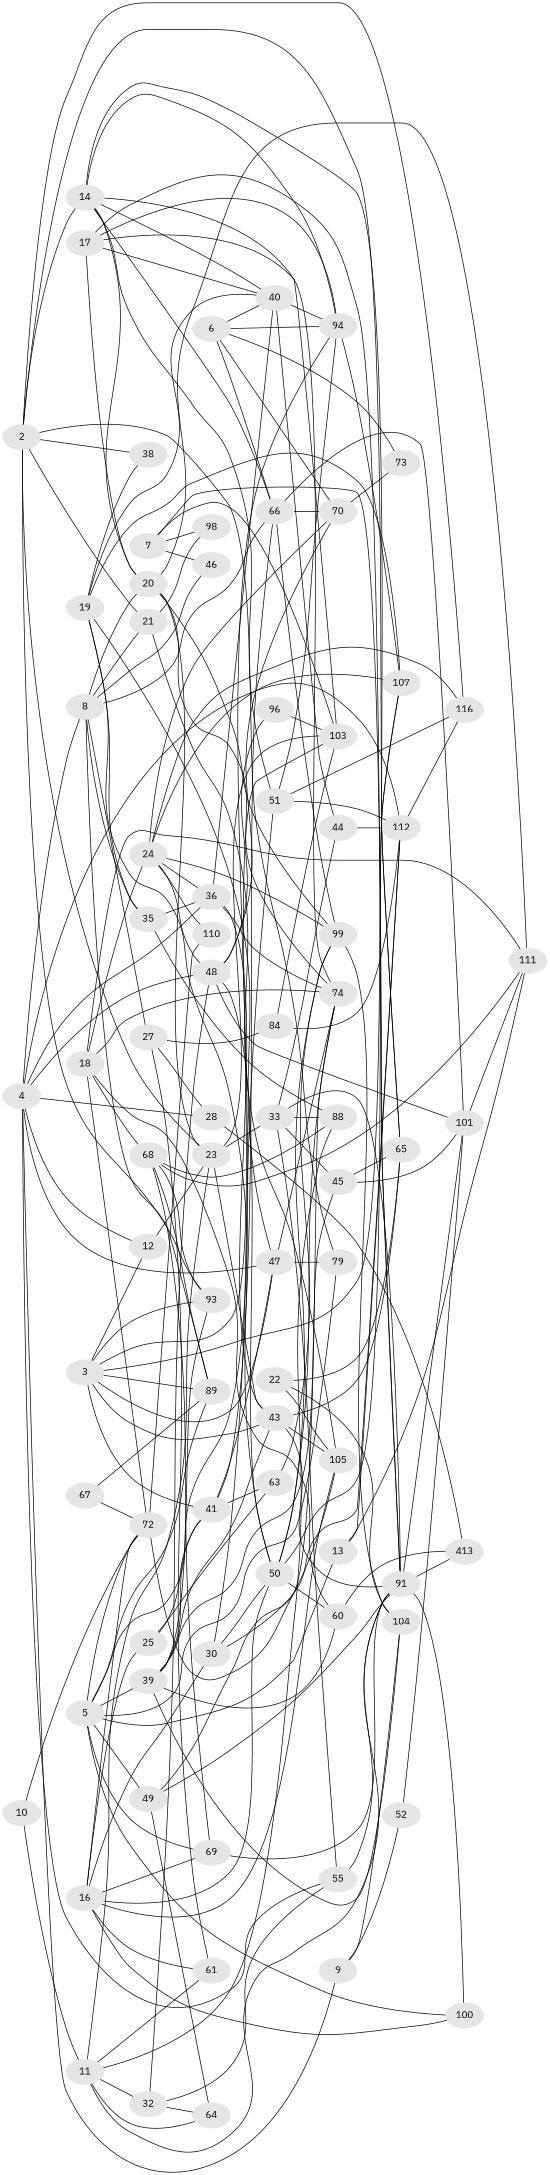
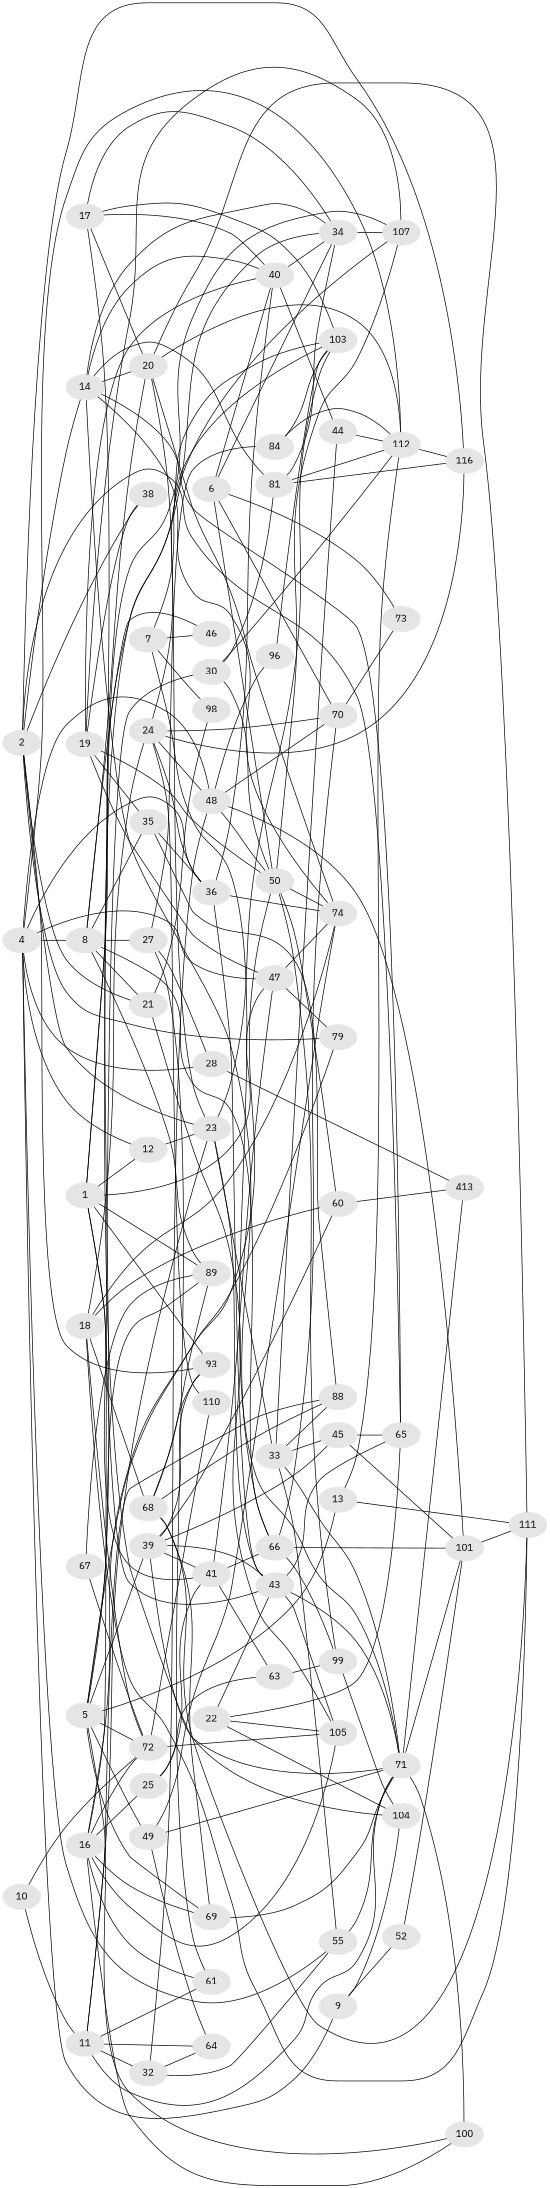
(338, 326) -> (338, 233)
(245, 420) -> (240, 667)
(222, 699) -> (317, 307)
(275, 801) -> (275, 485)
(224, 875) -> none
(85, 1373) -> (85, 1195)
(401, 1584) -> (401, 1765)
none -> (243, 1652)
